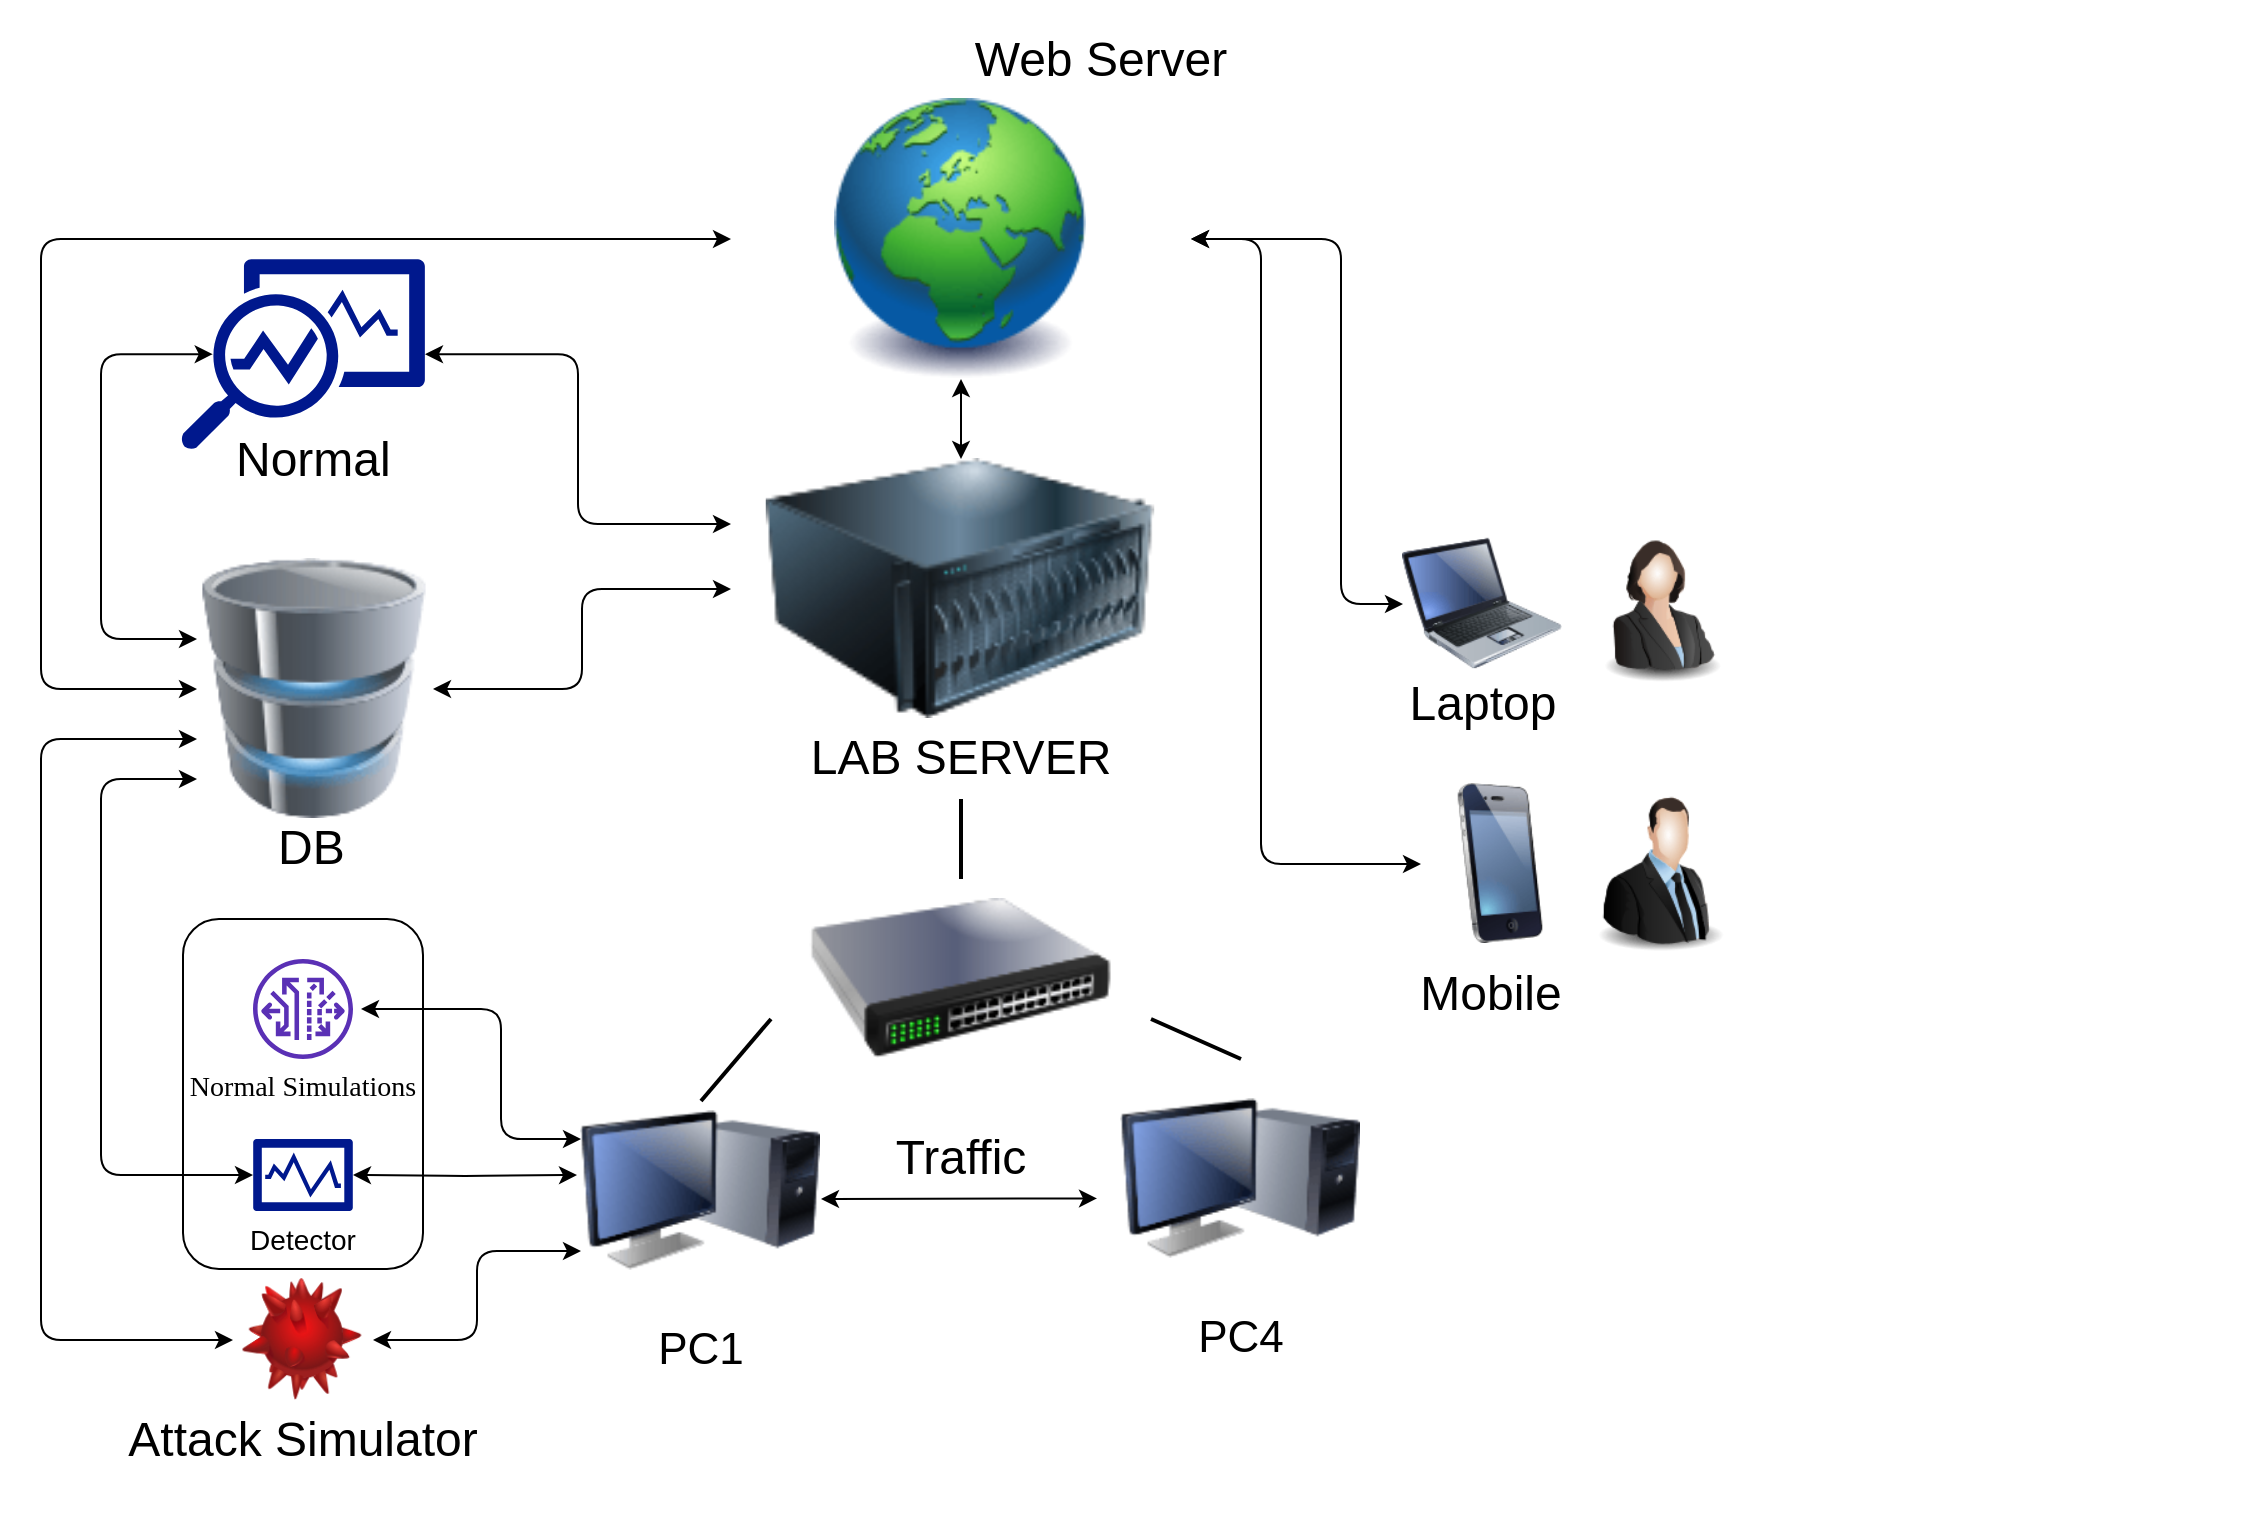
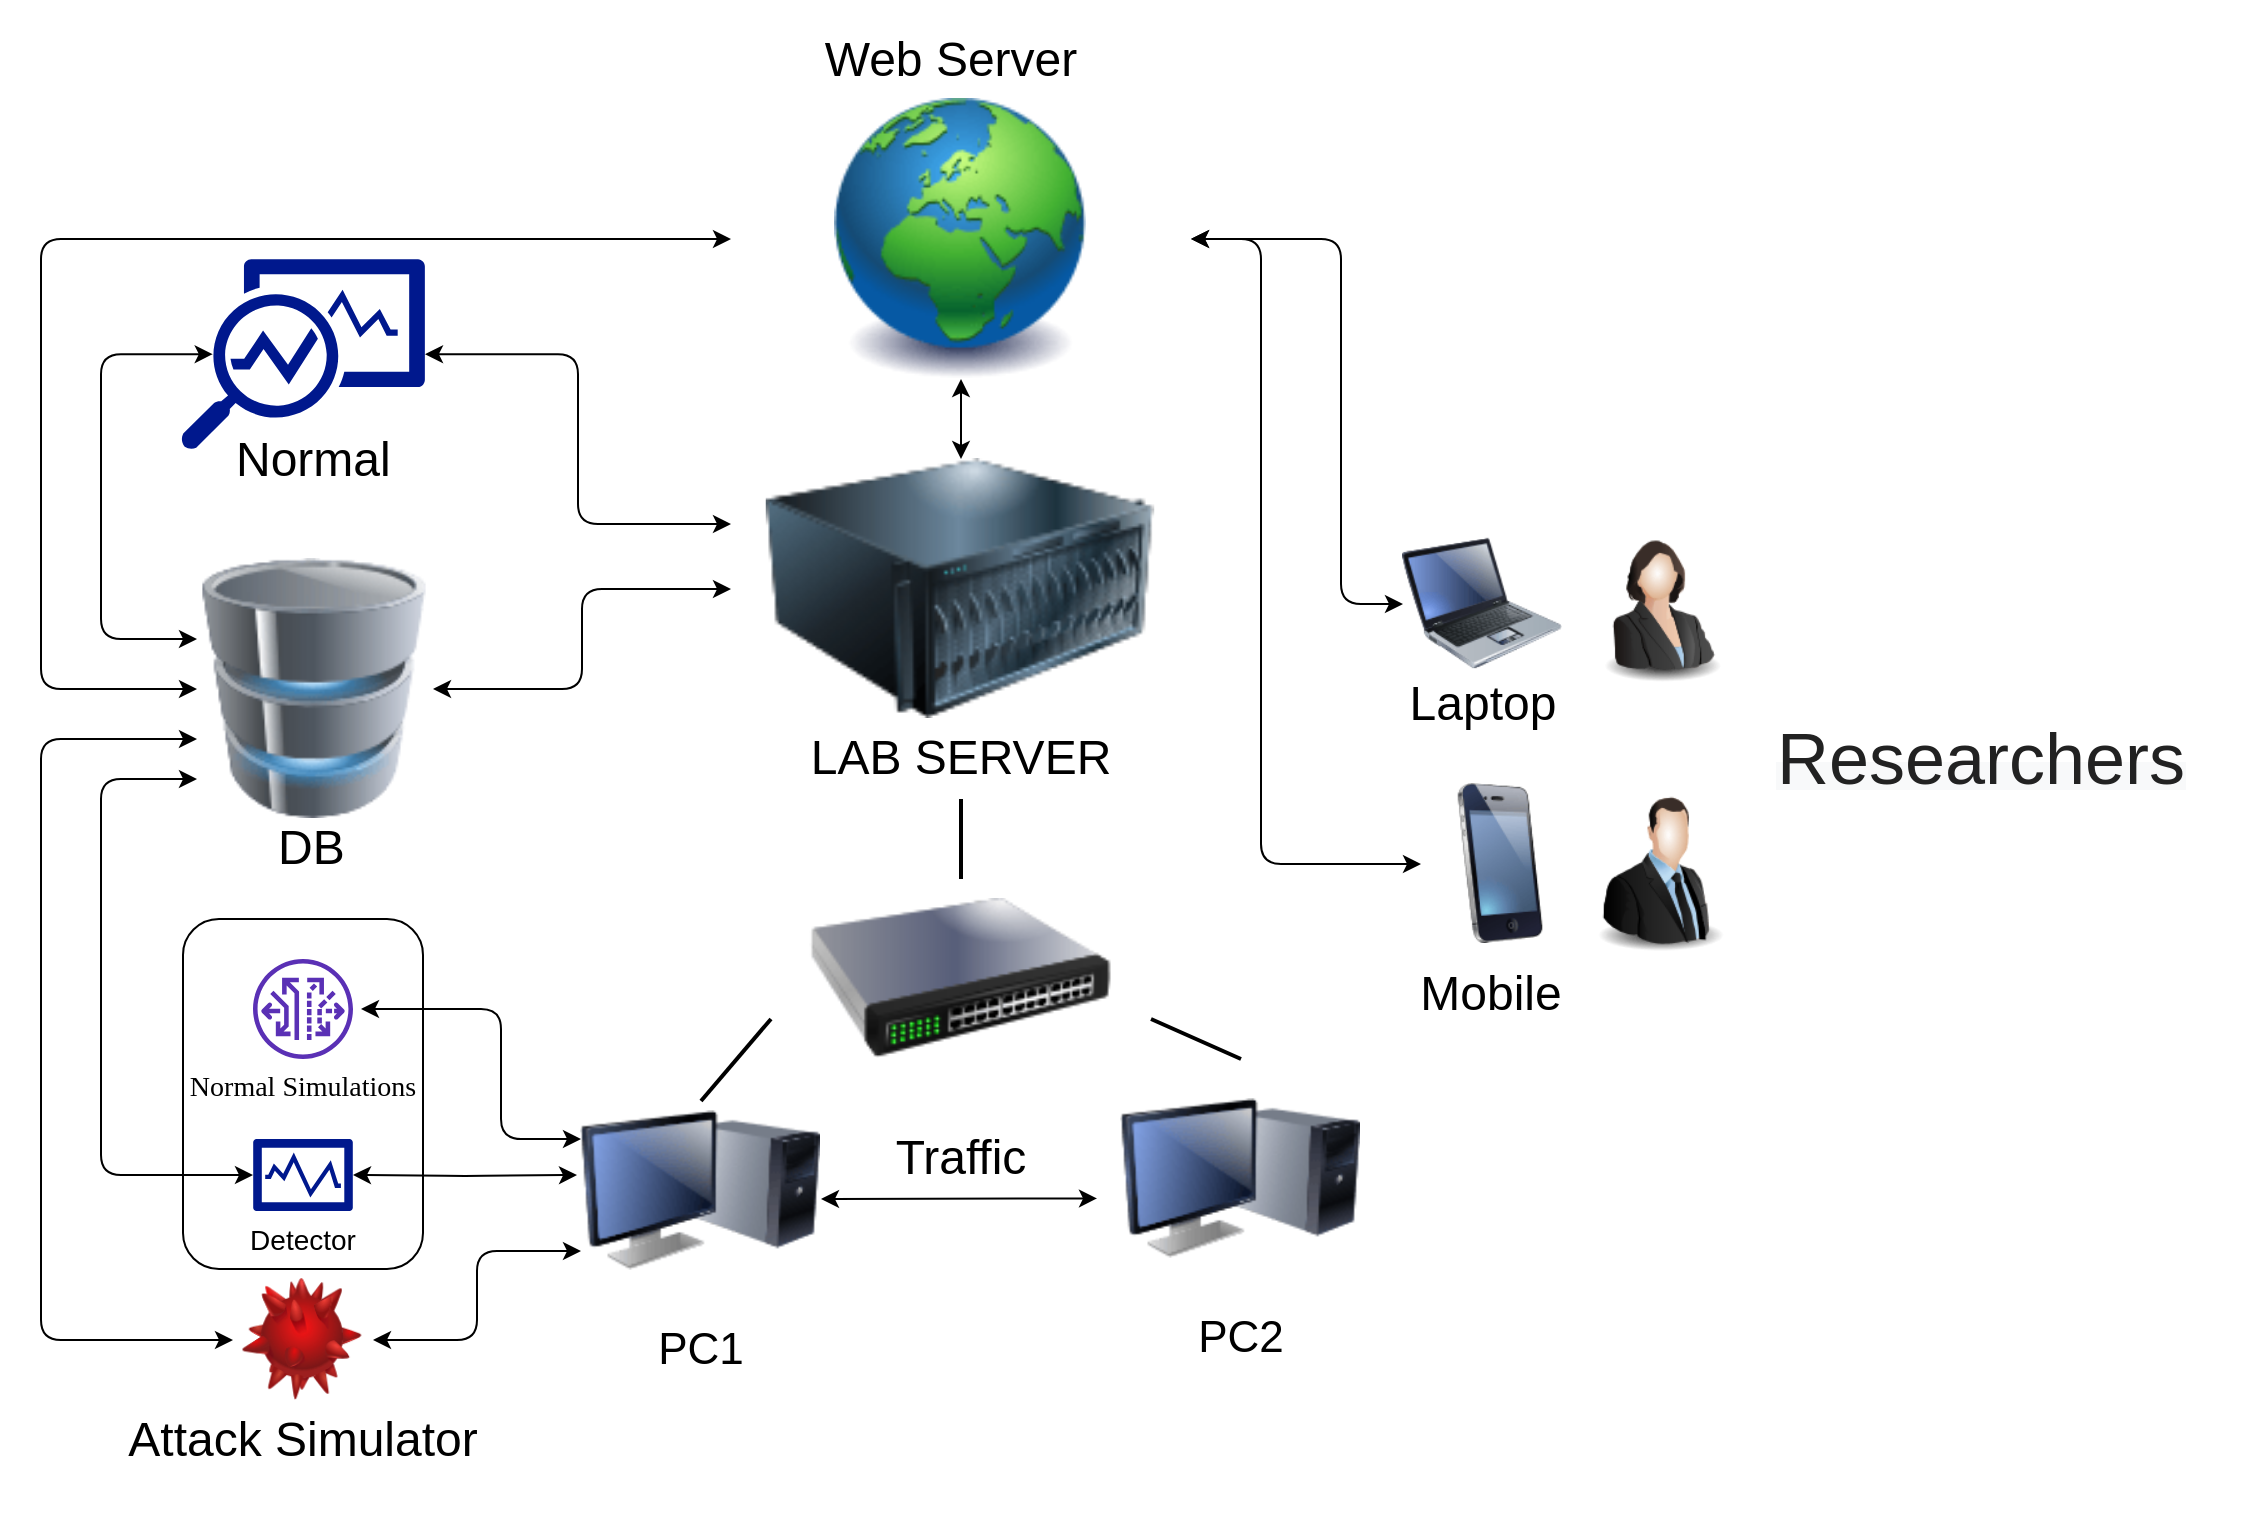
(1101, 61) -> (951, 61)
none -> (1981, 759)
(1242, 1339) -> (1242, 1339)
